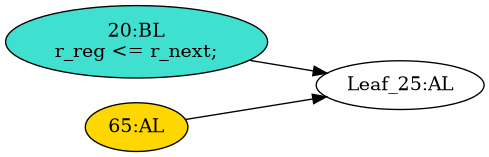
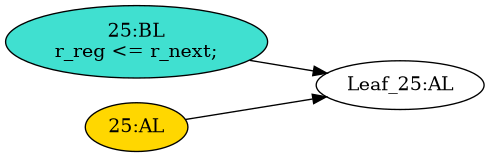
(137, 42) -> (137, 42)
(137, 127) -> (137, 127)
